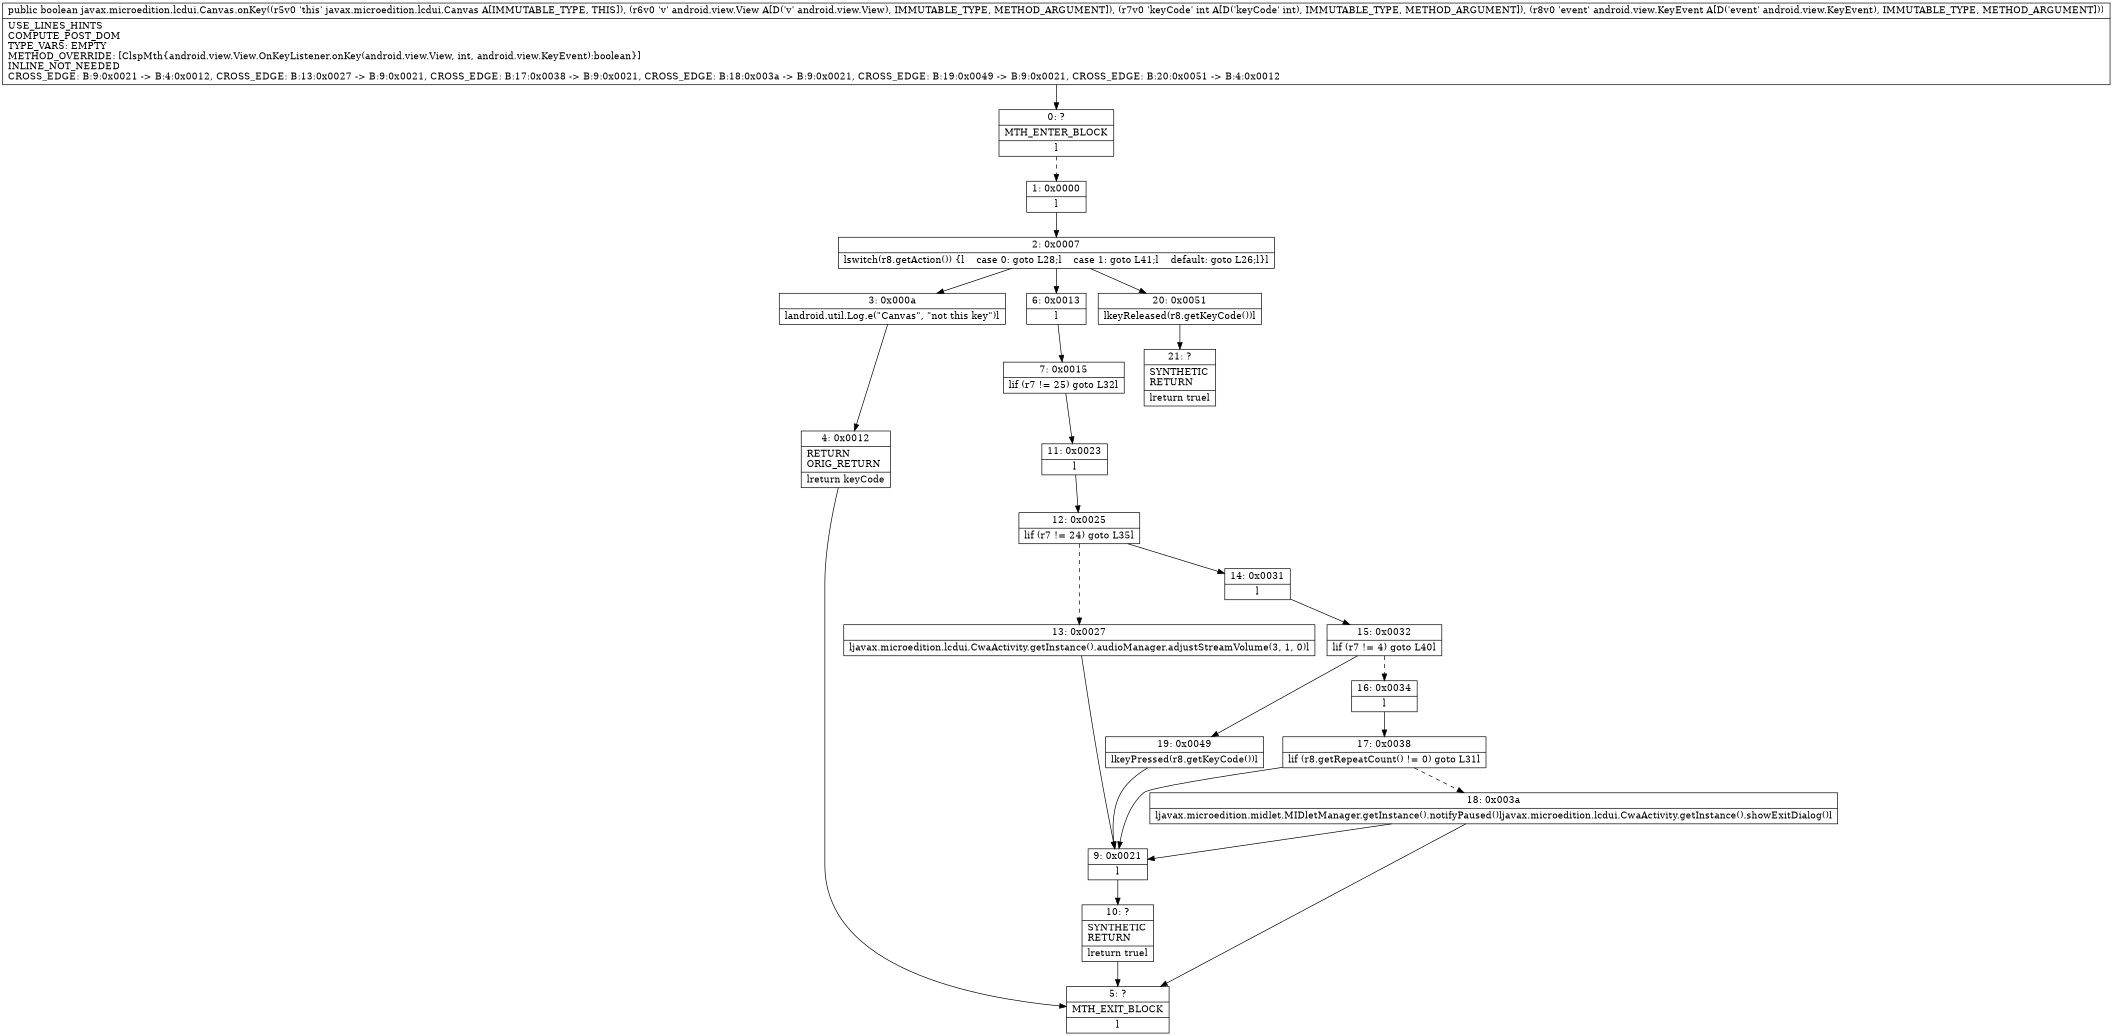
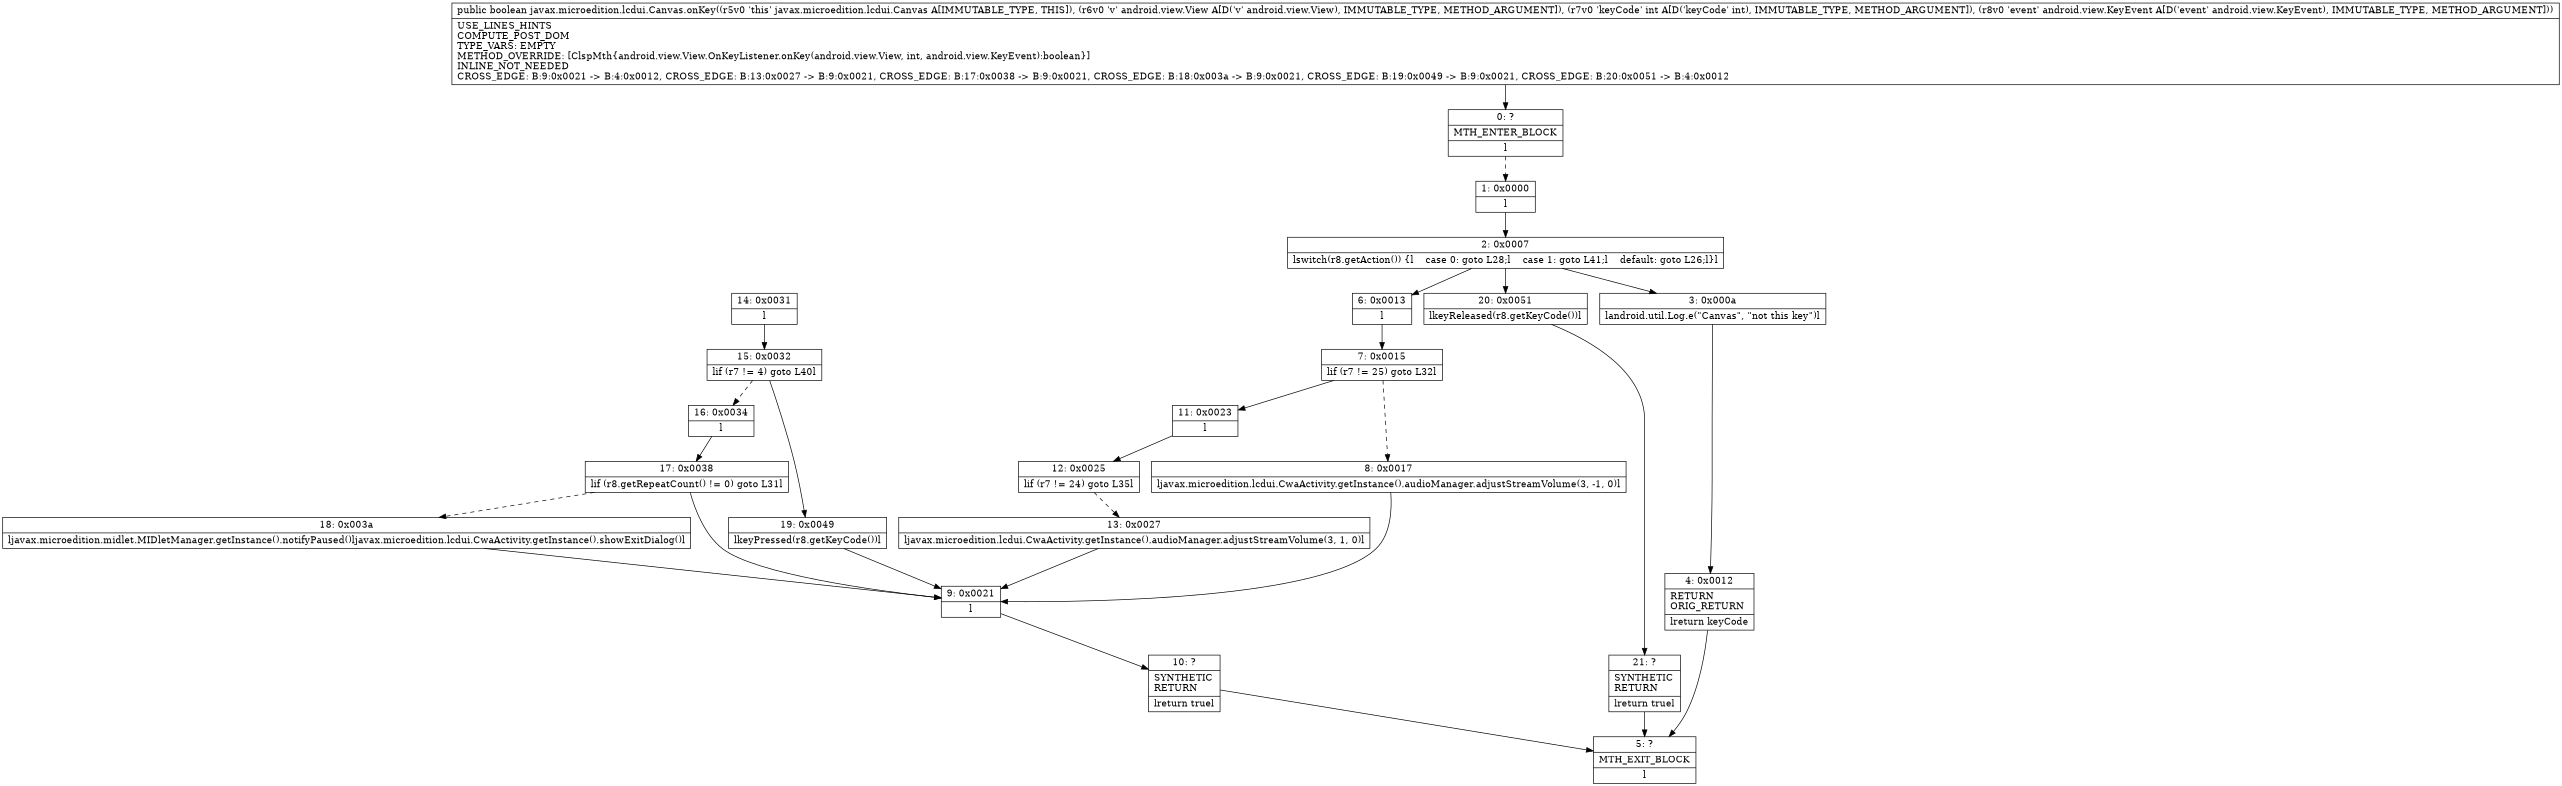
none -> (1389, 477)
(1173, 558) -> none
(1316, 904) -> (1645, 721)
